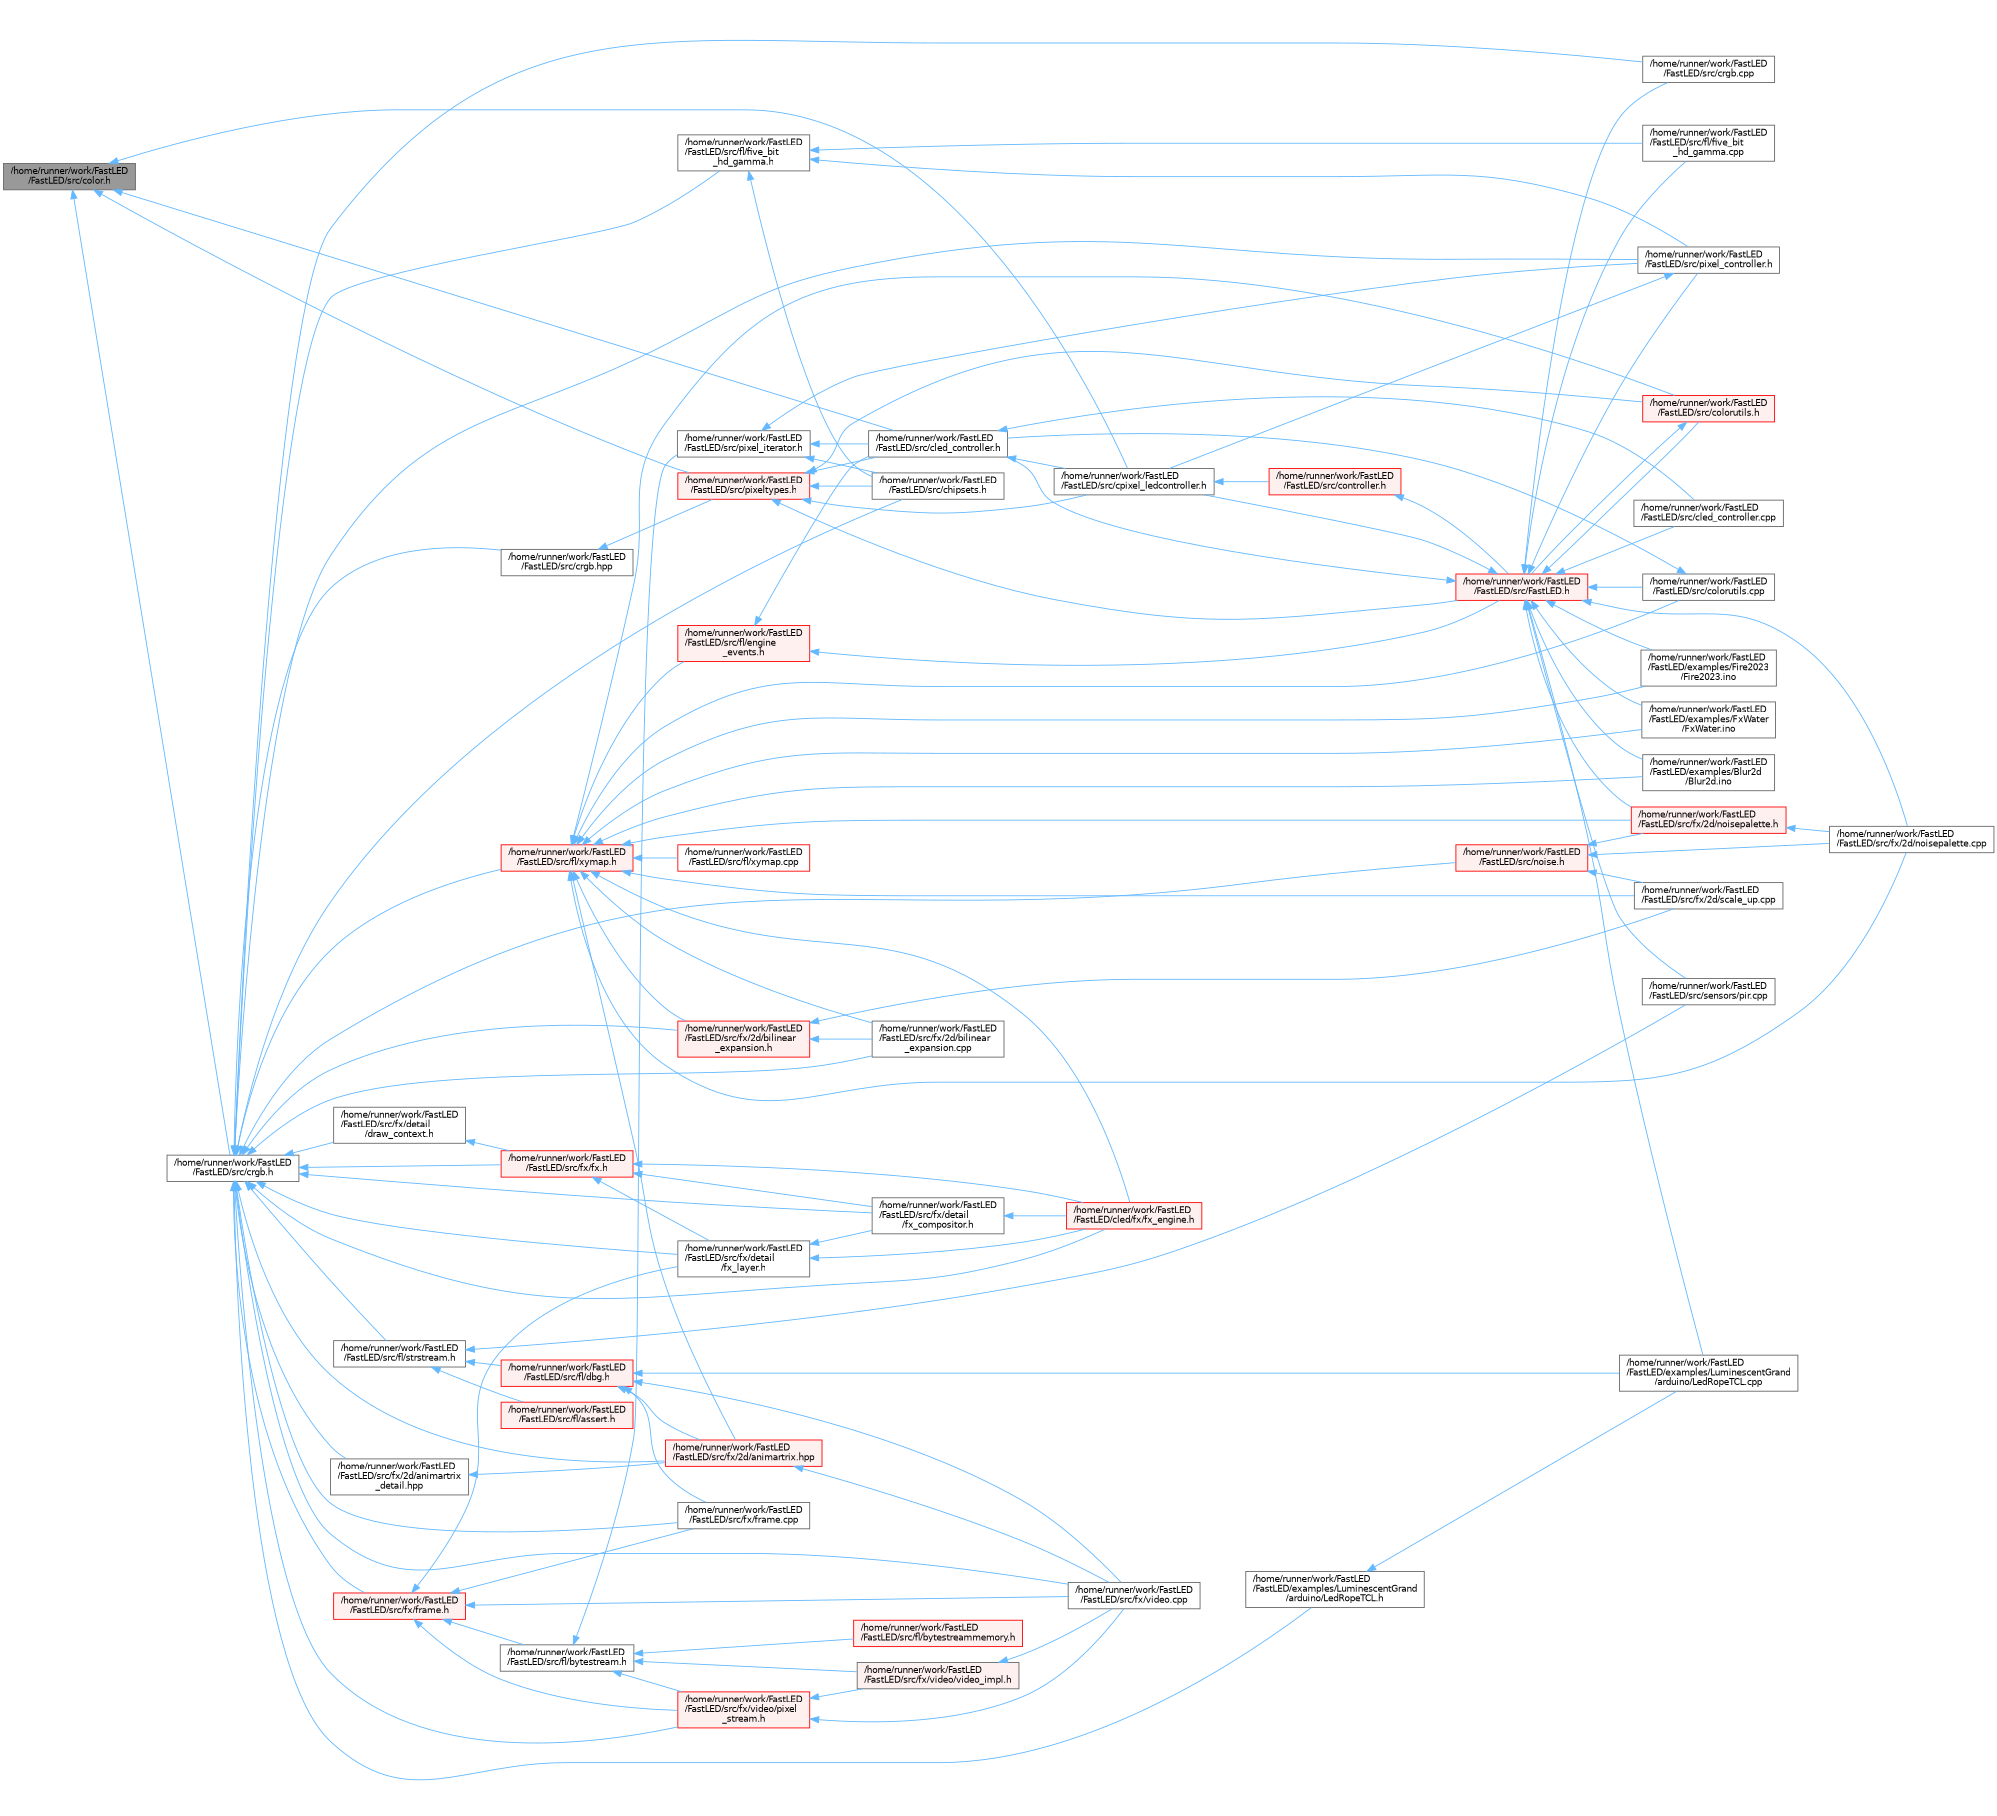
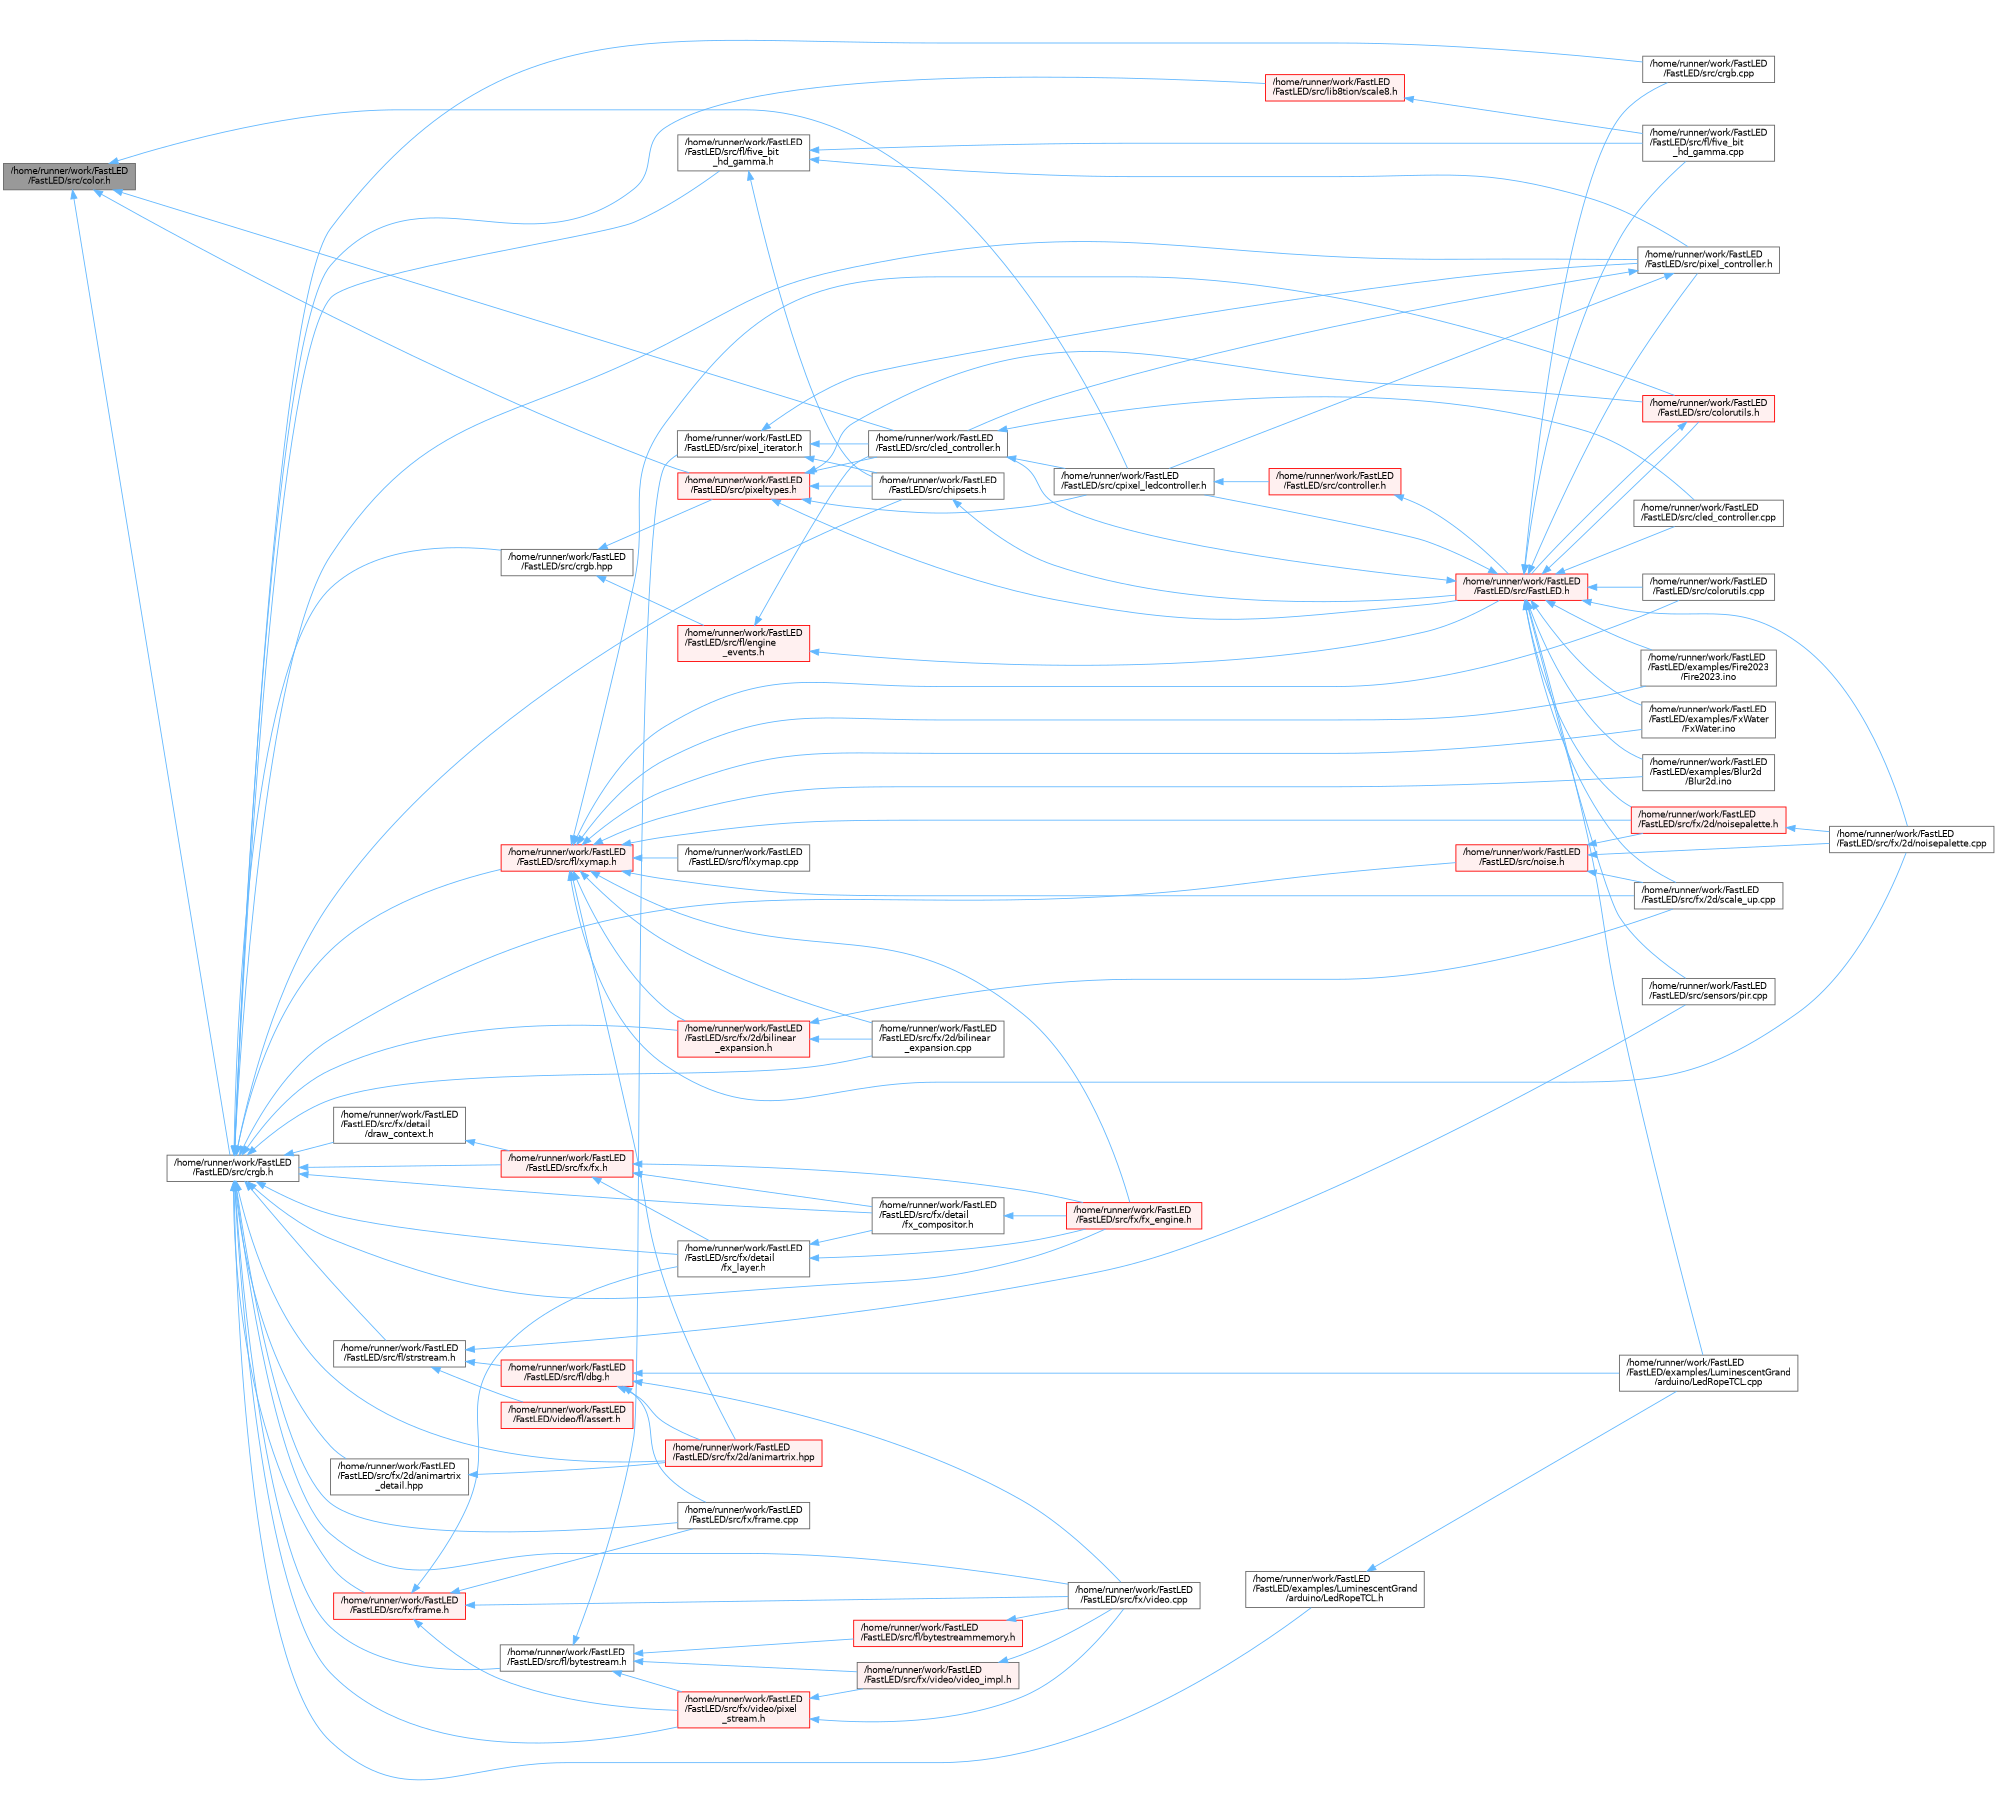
none -> (1335, 88)
(1355, 448) -> (1294, 335)
none -> (1197, 595)
(615, 739) -> (657, 604)
none -> (1583, 785)
(744, 858) -> (744, 858)
(1134, 1216) -> (1134, 1216)
(567, 1415) -> (567, 1415)
(959, 1517) -> (1042, 1613)
(488, 1633) -> (278, 1503)
